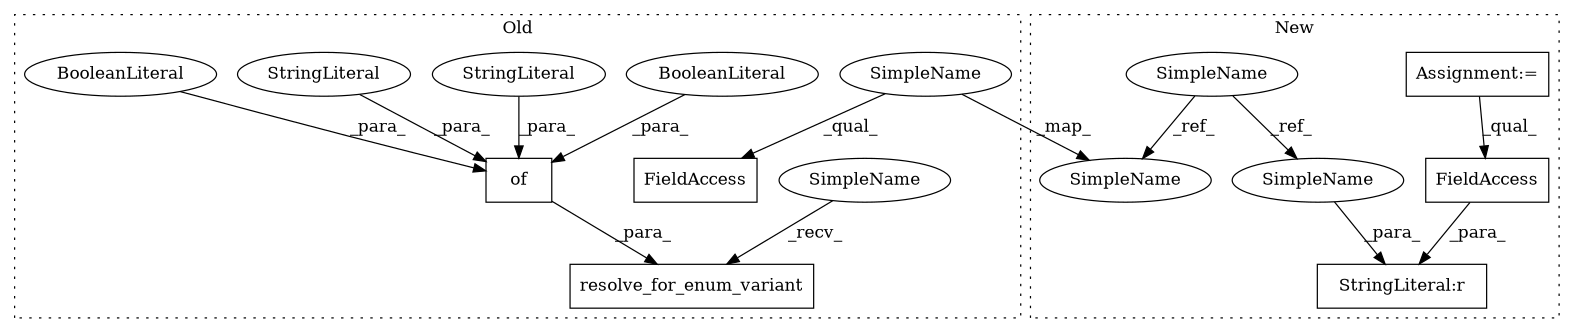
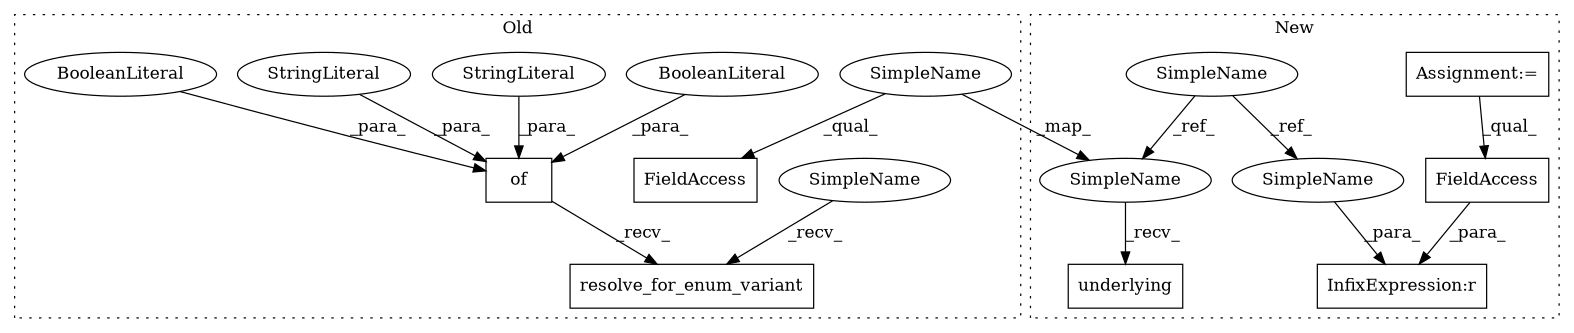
(643, 233) -> (643, 233)
none -> (1125, 286)
(1402, 286) -> (1402, 286)
